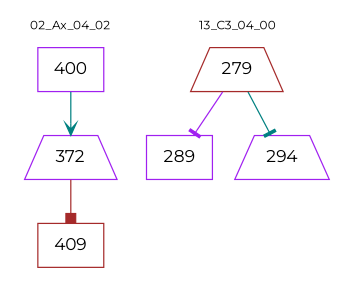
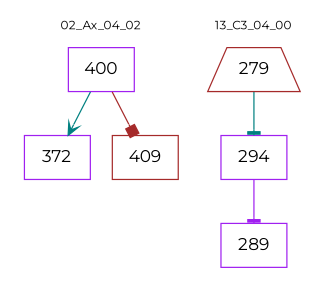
(210, 111) -> (254, 199)
(71, 157) -> (57, 157)
(282, 157) -> (254, 157)
(71, 195) -> (120, 108)
